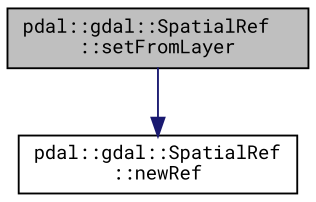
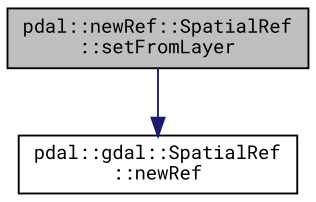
(158, 38) -> (158, 38)
